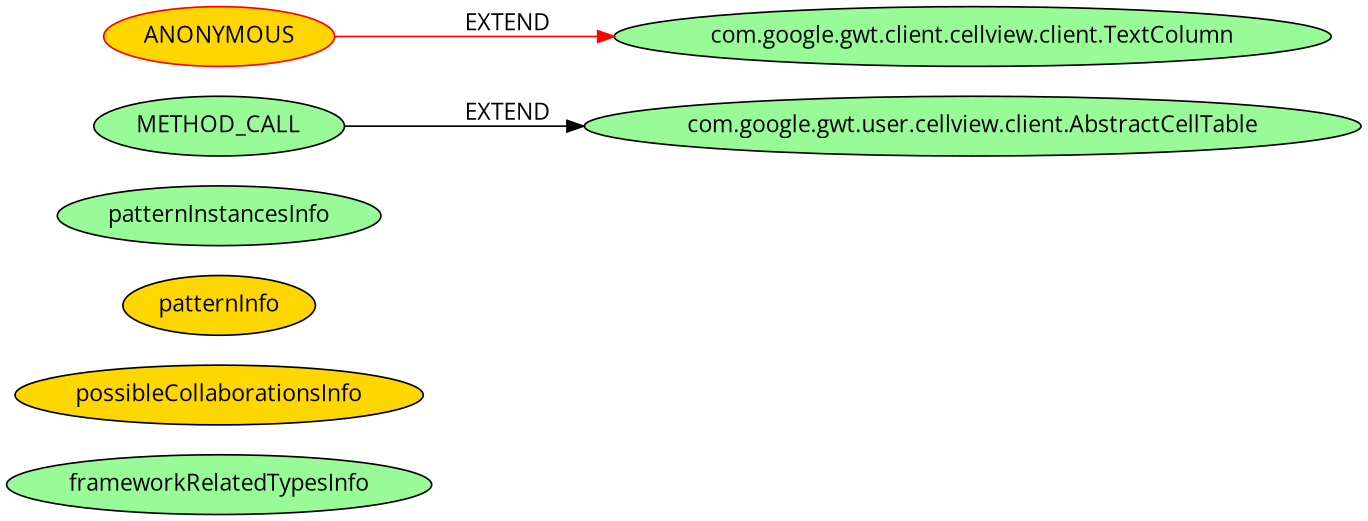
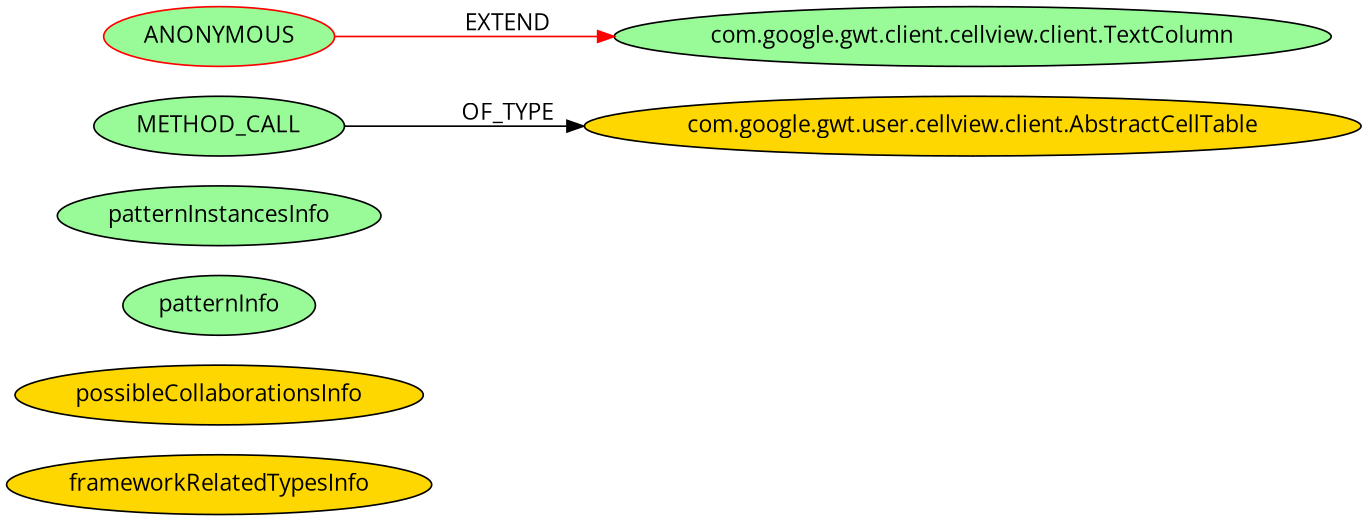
(219, 37) -> (219, 37)
(508, 114) -> (508, 114)
(973, 126) -> (973, 126)
(219, 305) -> (219, 305)
(219, 485) -> (219, 485)
